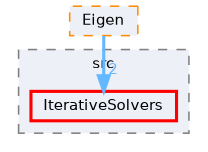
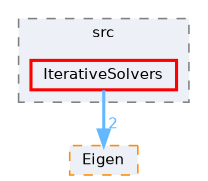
(104, 60) -> (104, 112)
